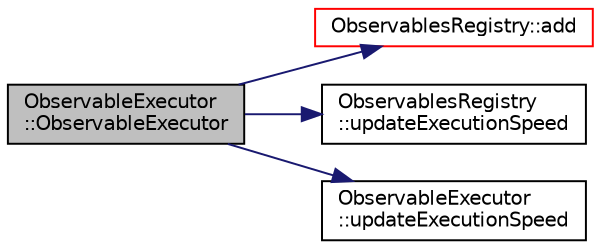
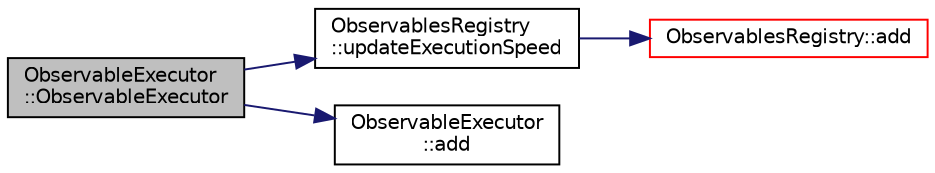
(300, 68) -> (605, 38)
(454, 211) -> (447, 135)
